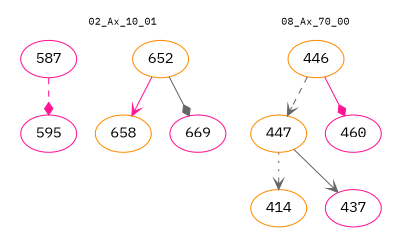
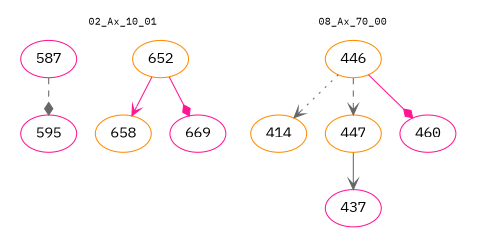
(49, 90) -> (49, 90)
(176, 91) -> (176, 91)
(279, 166) -> (320, 93)
